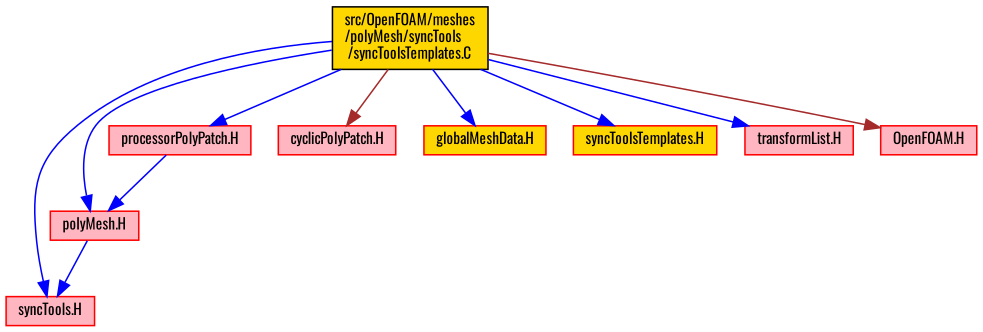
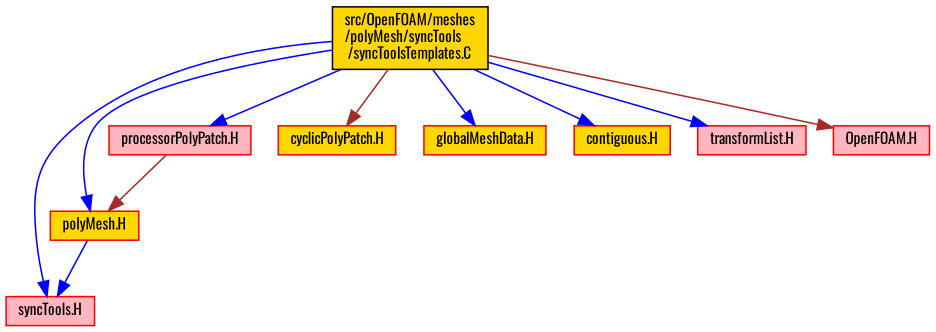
(337, 140) -> (337, 140)
(645, 140) -> (622, 140)
(143, 177) -> (143, 177)
(95, 226) -> (95, 226)
